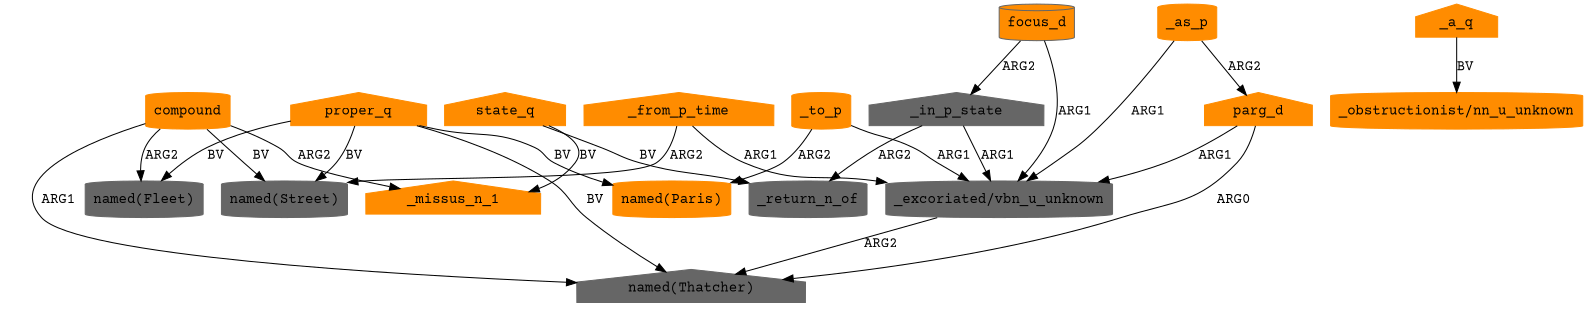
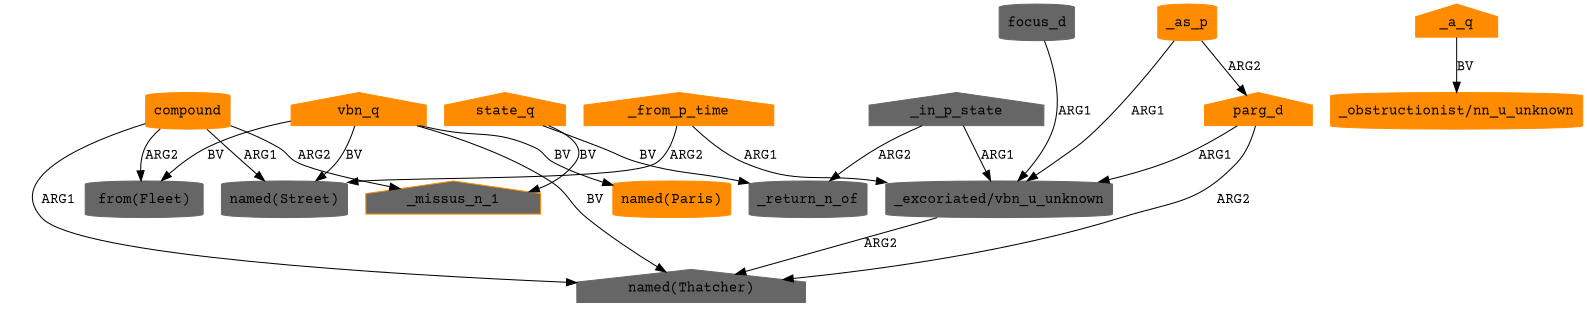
(1037, 22) -> (1037, 22)
(999, 64) -> none
(359, 111) -> (359, 111)
(821, 111) -> none
(261, 155) -> (261, 155)
(144, 199) -> (144, 199)
(453, 199) -> (453, 199)
(1234, 199) -> (1234, 199)
